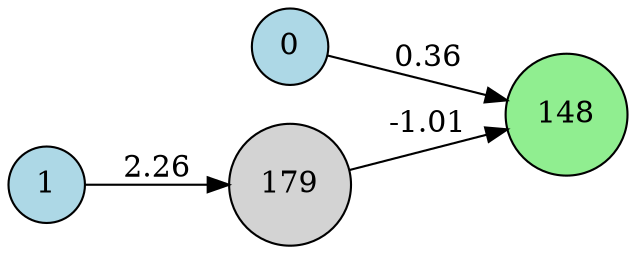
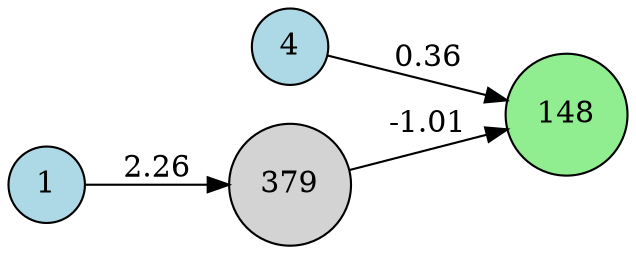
(290, 47) -> (290, 47)
(290, 185) -> (290, 185)
